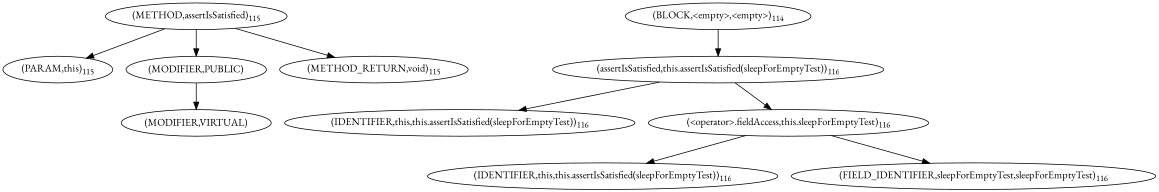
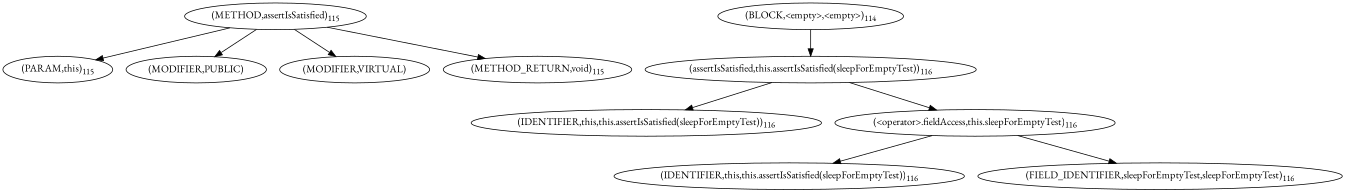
(196, 93) -> (312, 41)
